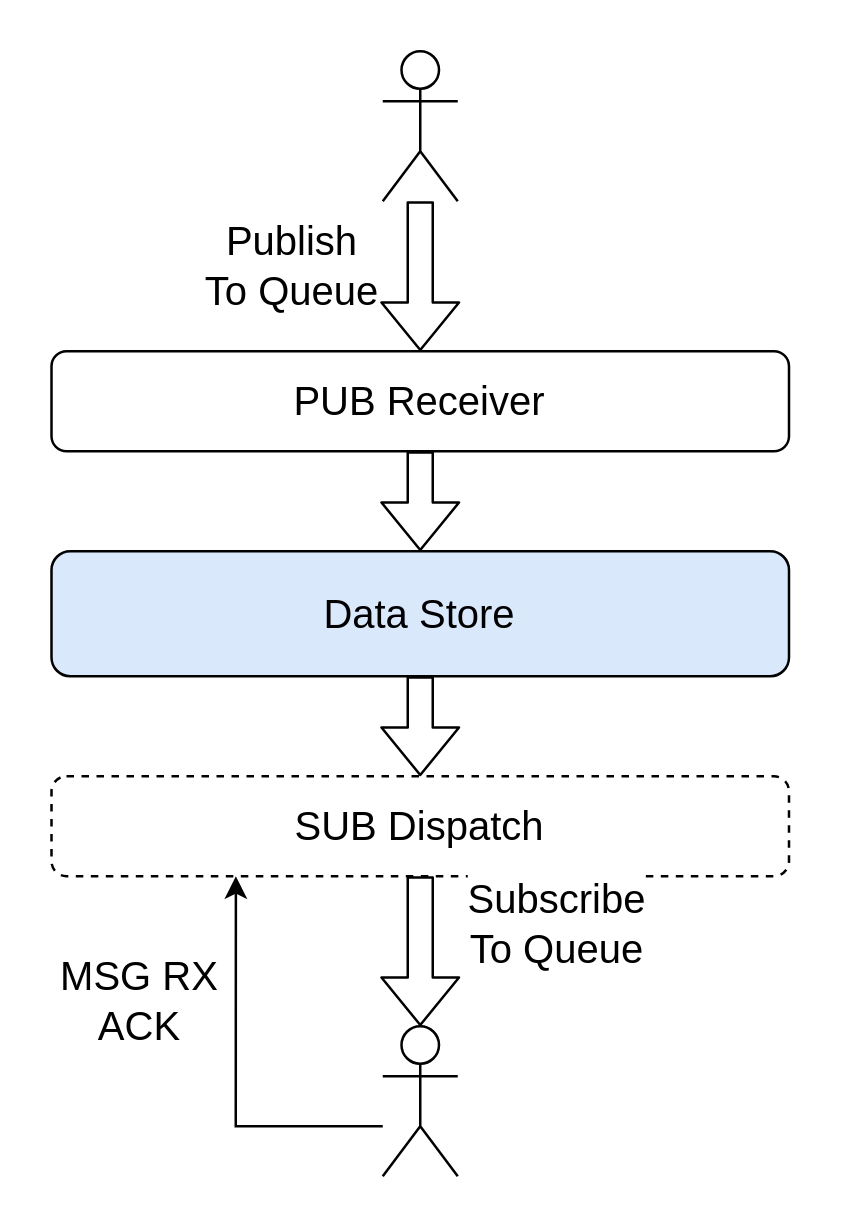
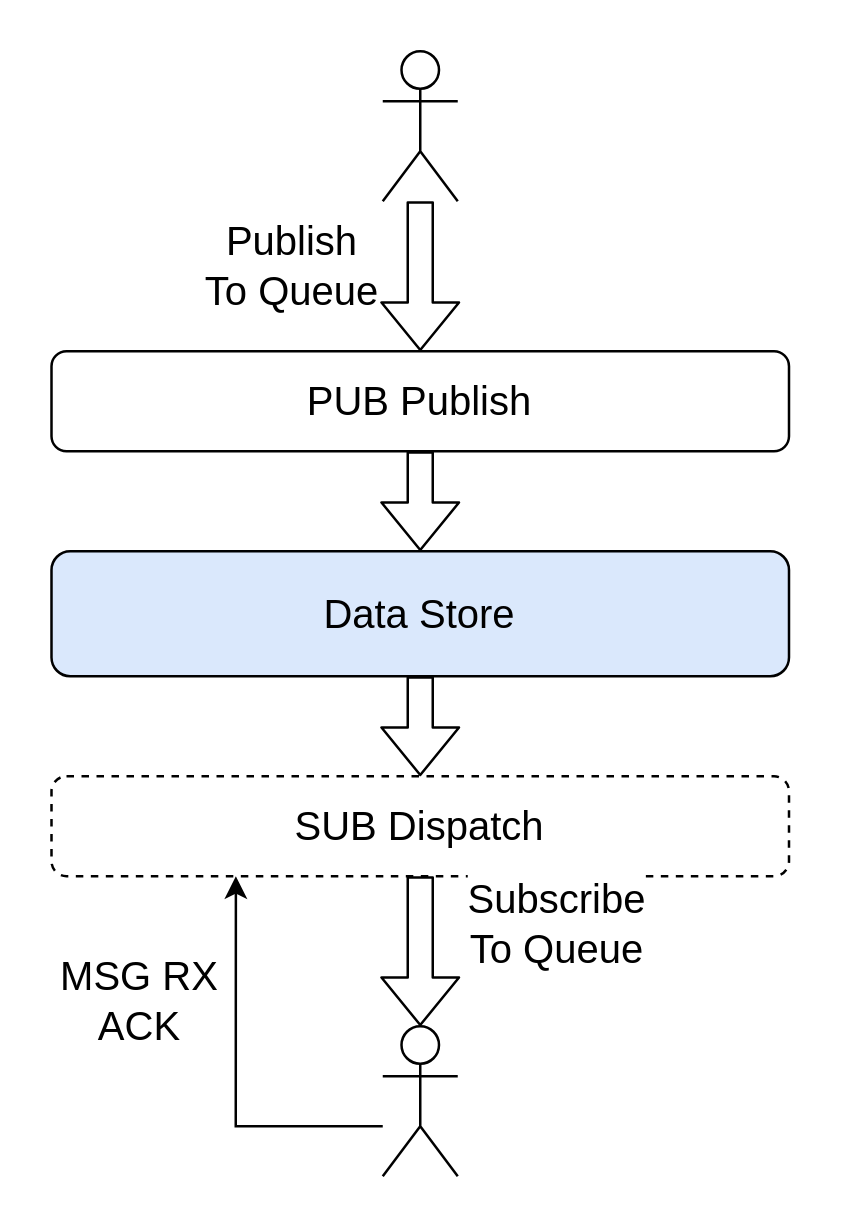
(420, 401) -> (420, 401)
